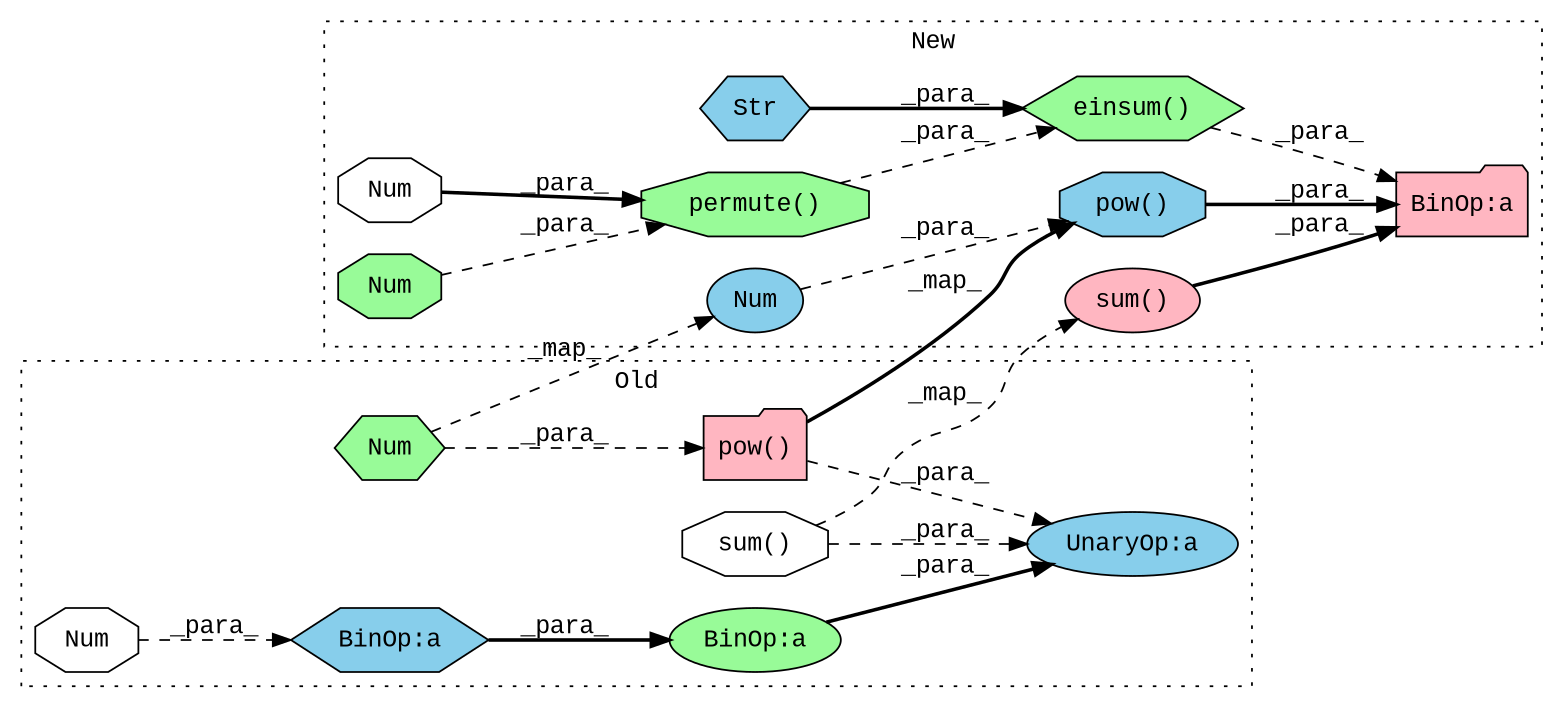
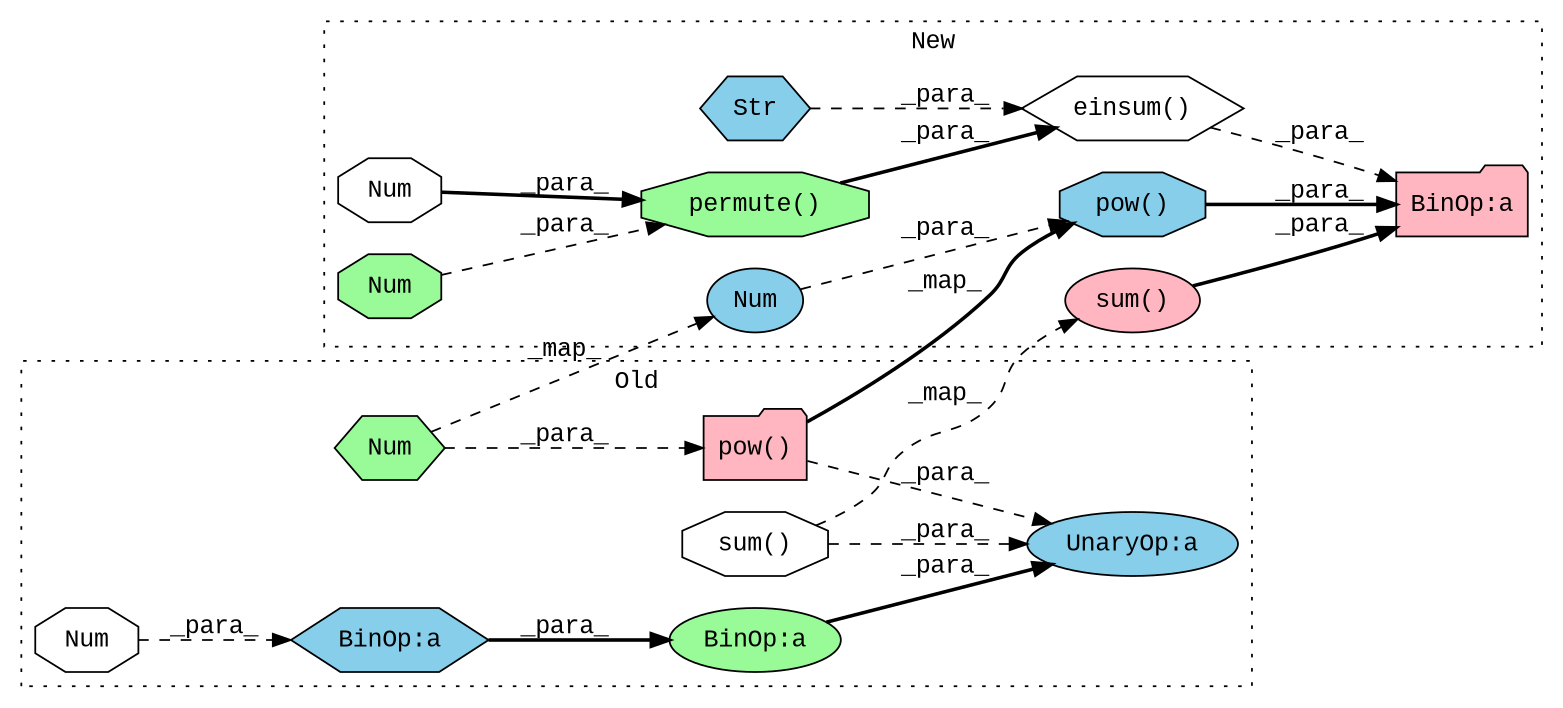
(907, 108) -> (907, 108)
(1133, 108) -> (1133, 108)
(939, 158) -> (939, 158)
